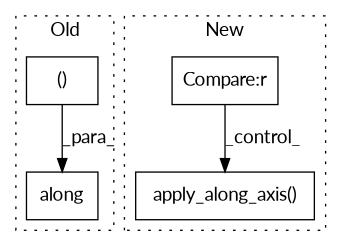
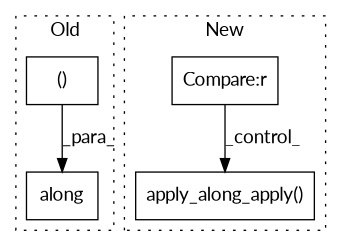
(225, 196) -> (225, 196)
